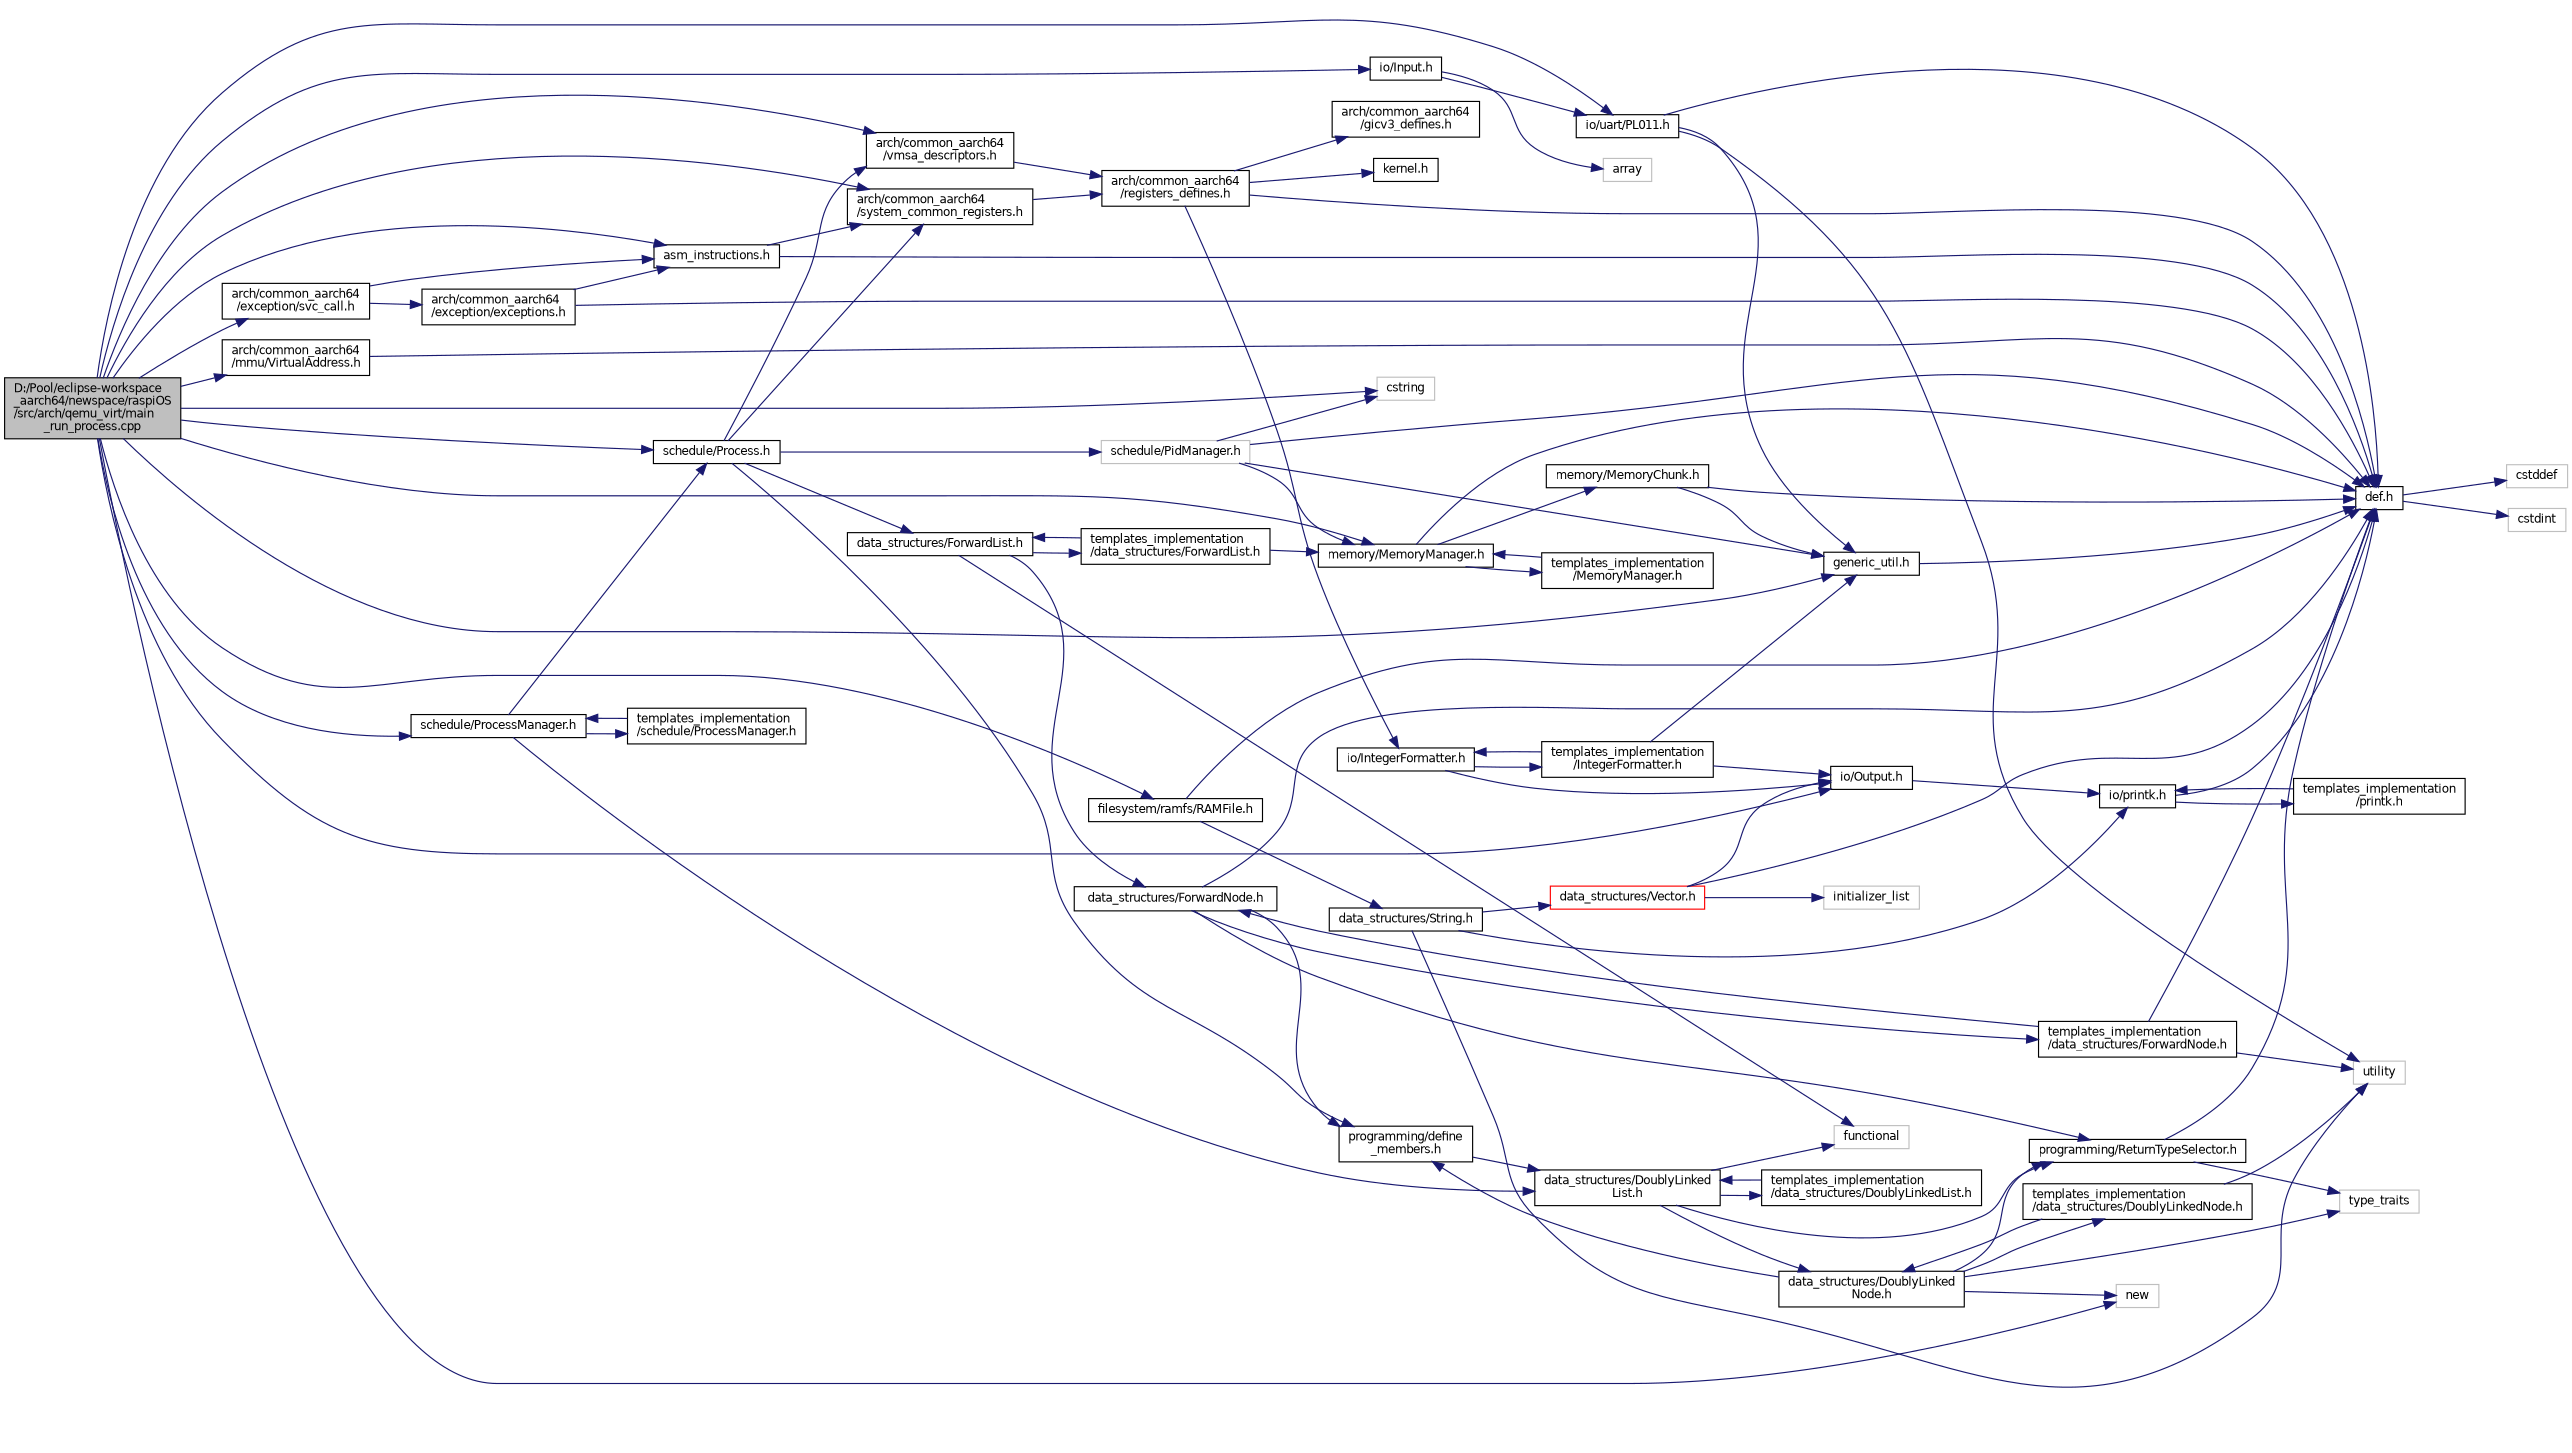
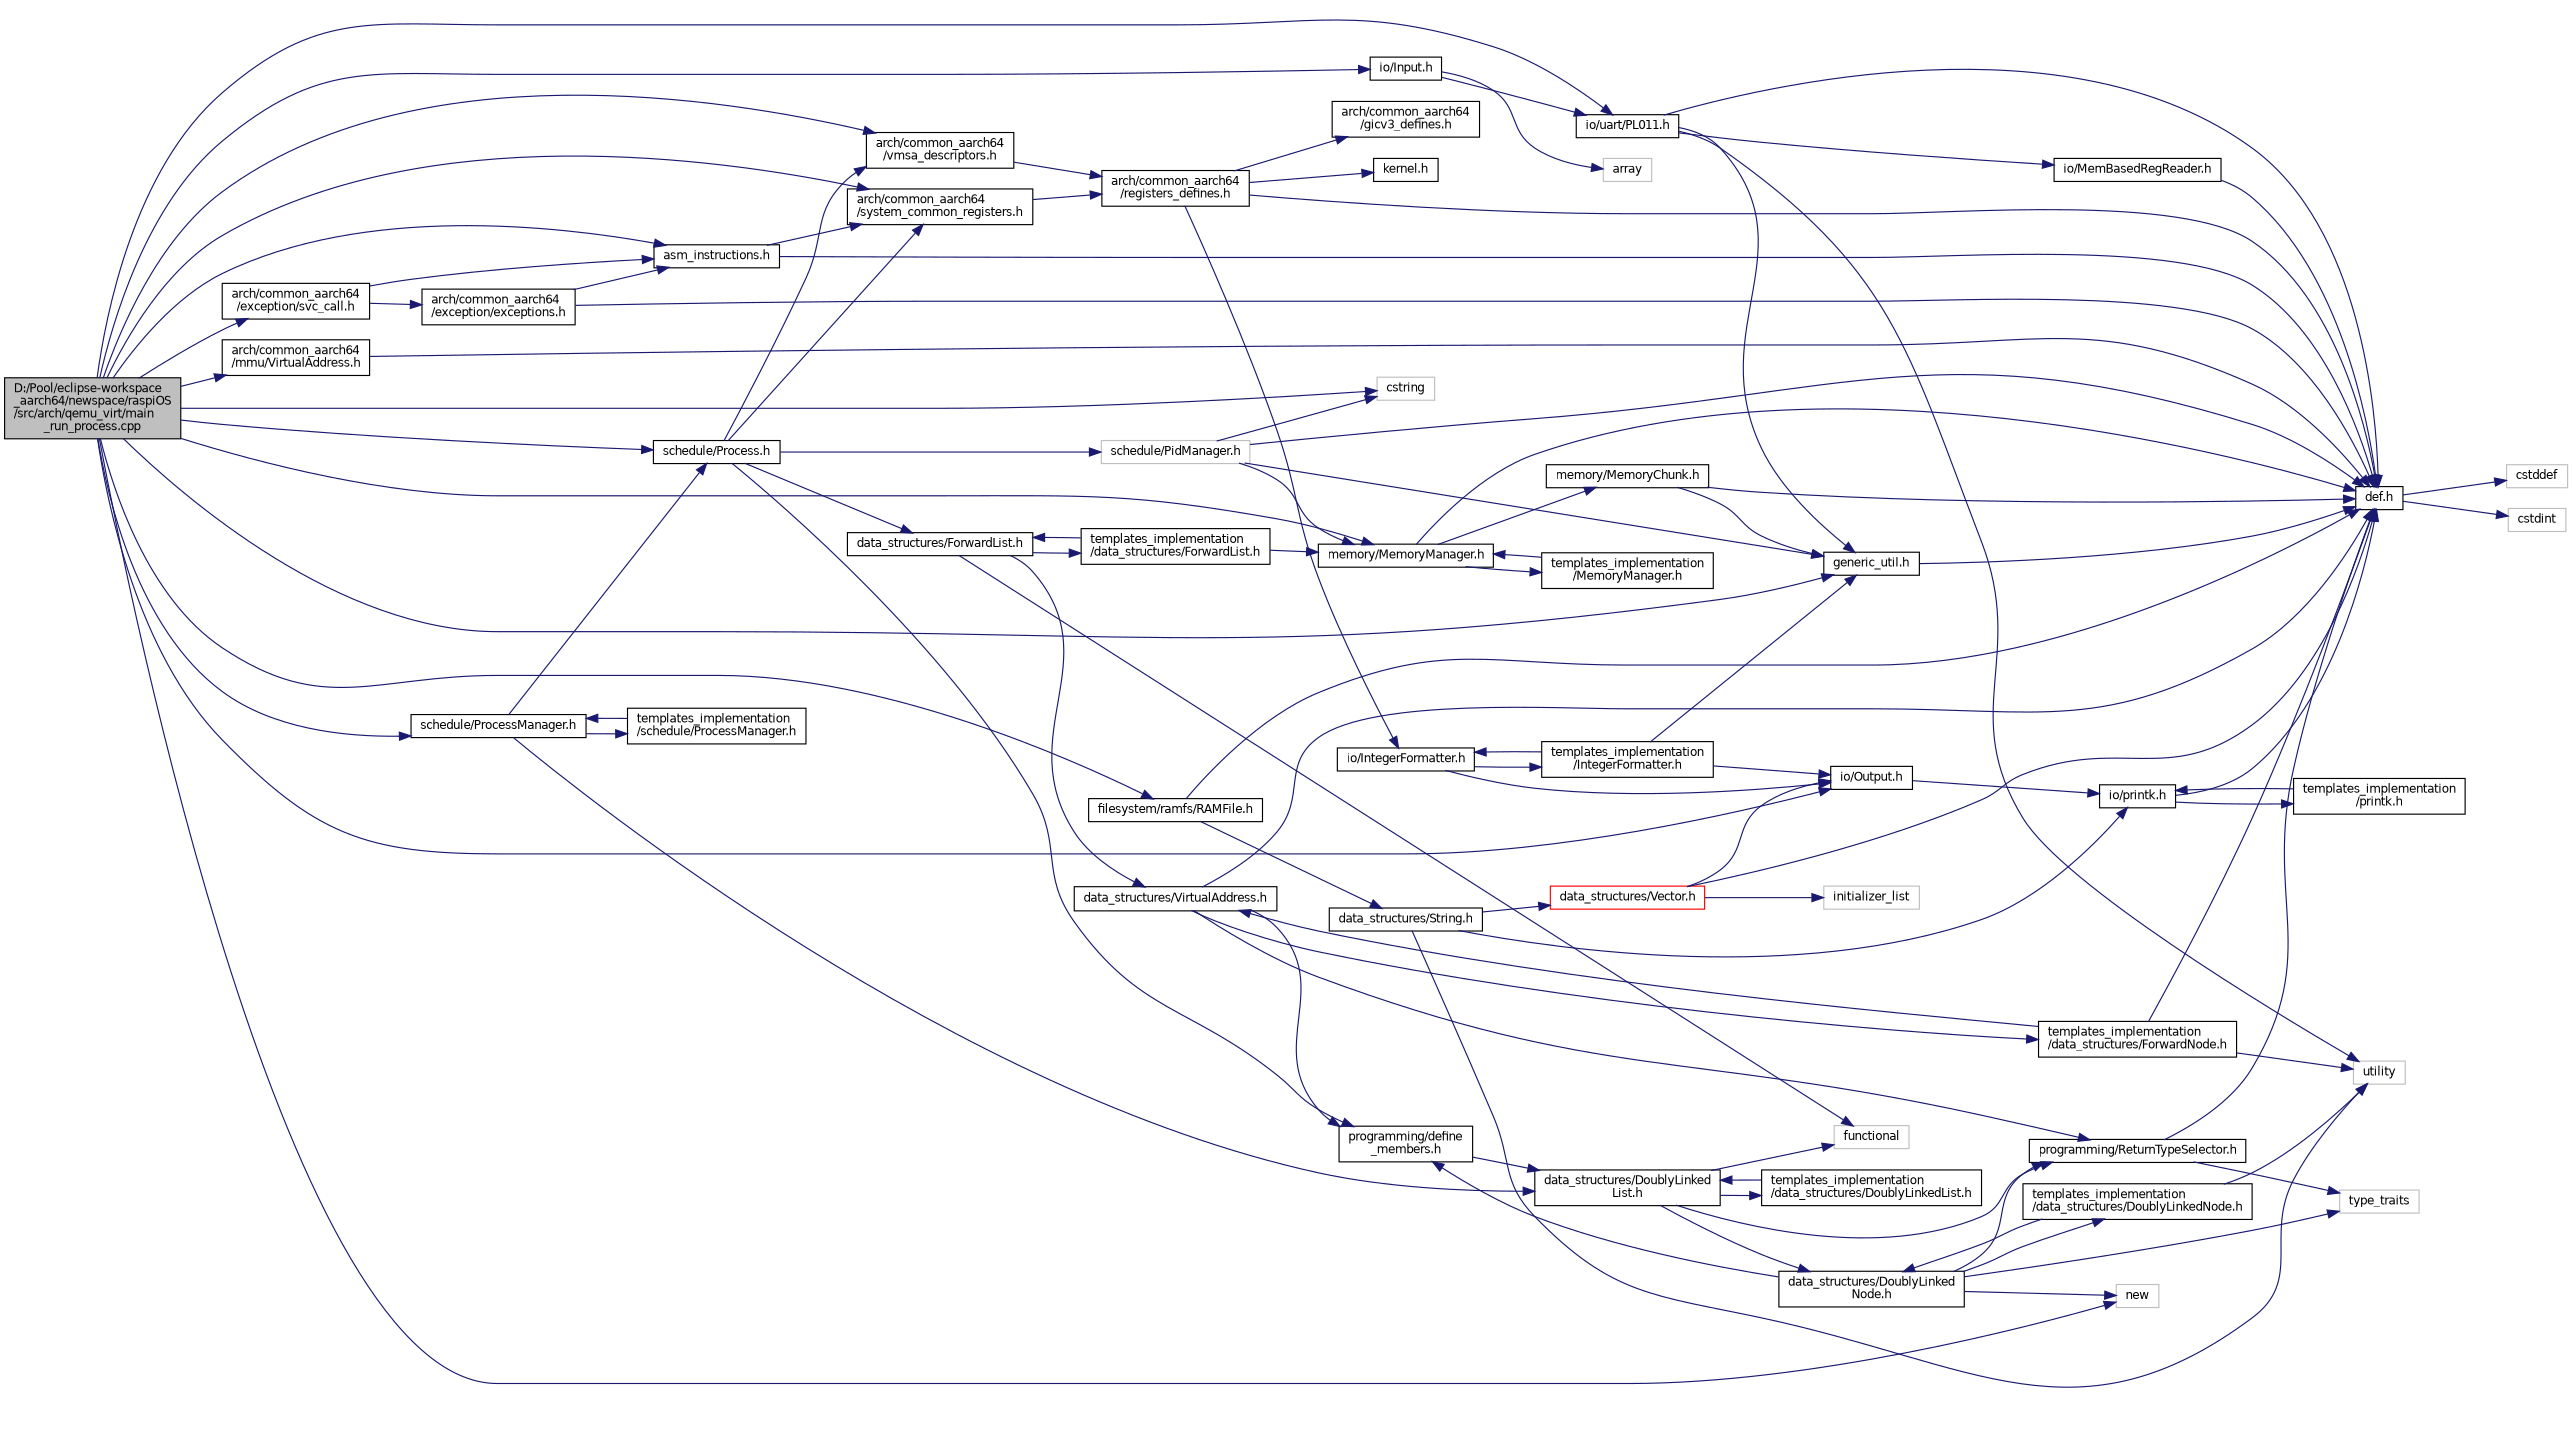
none -> (2138, 170)
(1176, 899) -> (1176, 899)
